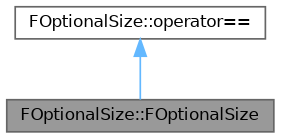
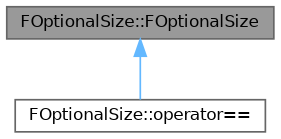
(140, 78) -> (140, 78)
